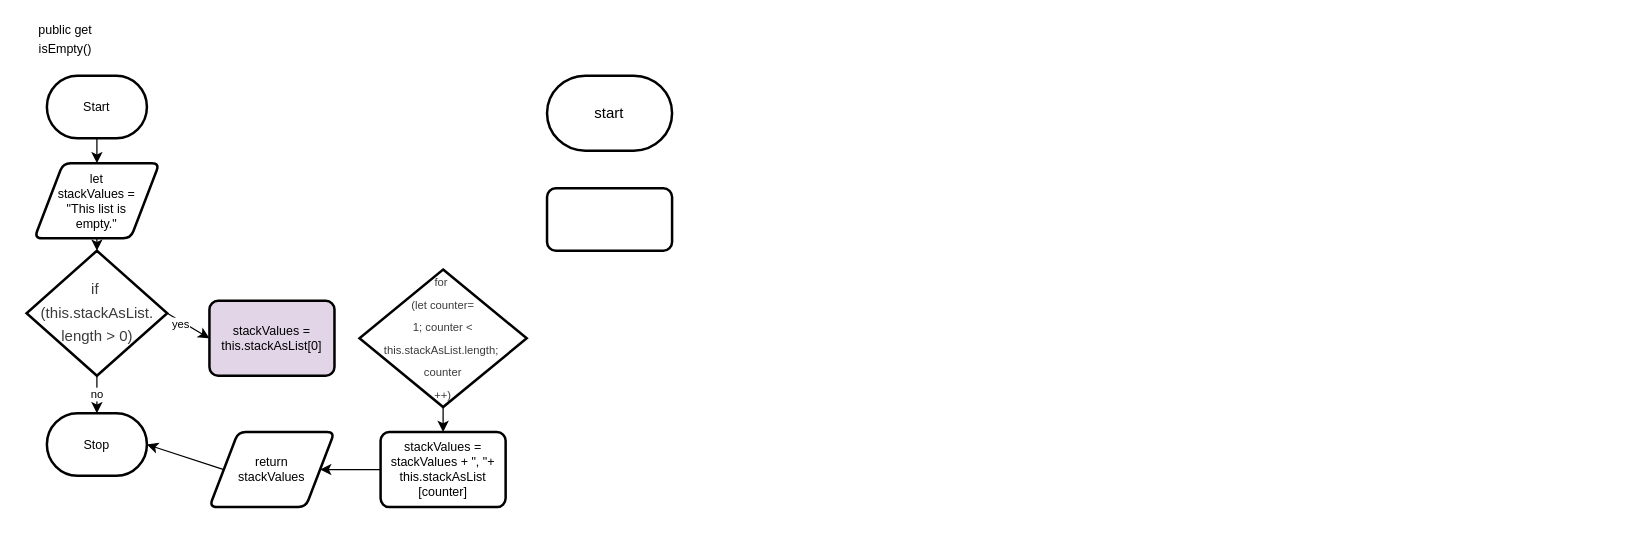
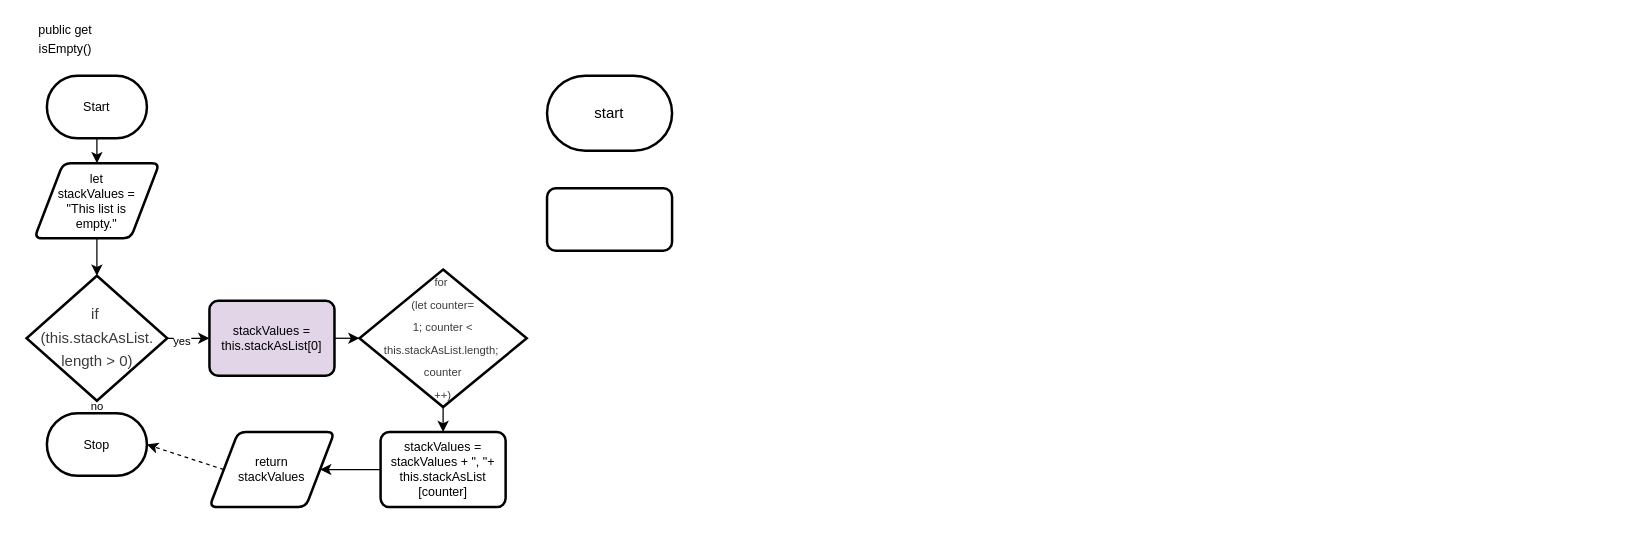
(97, 313) -> (97, 338)
none -> (342, 338)
(188, 458) -> (188, 458)
